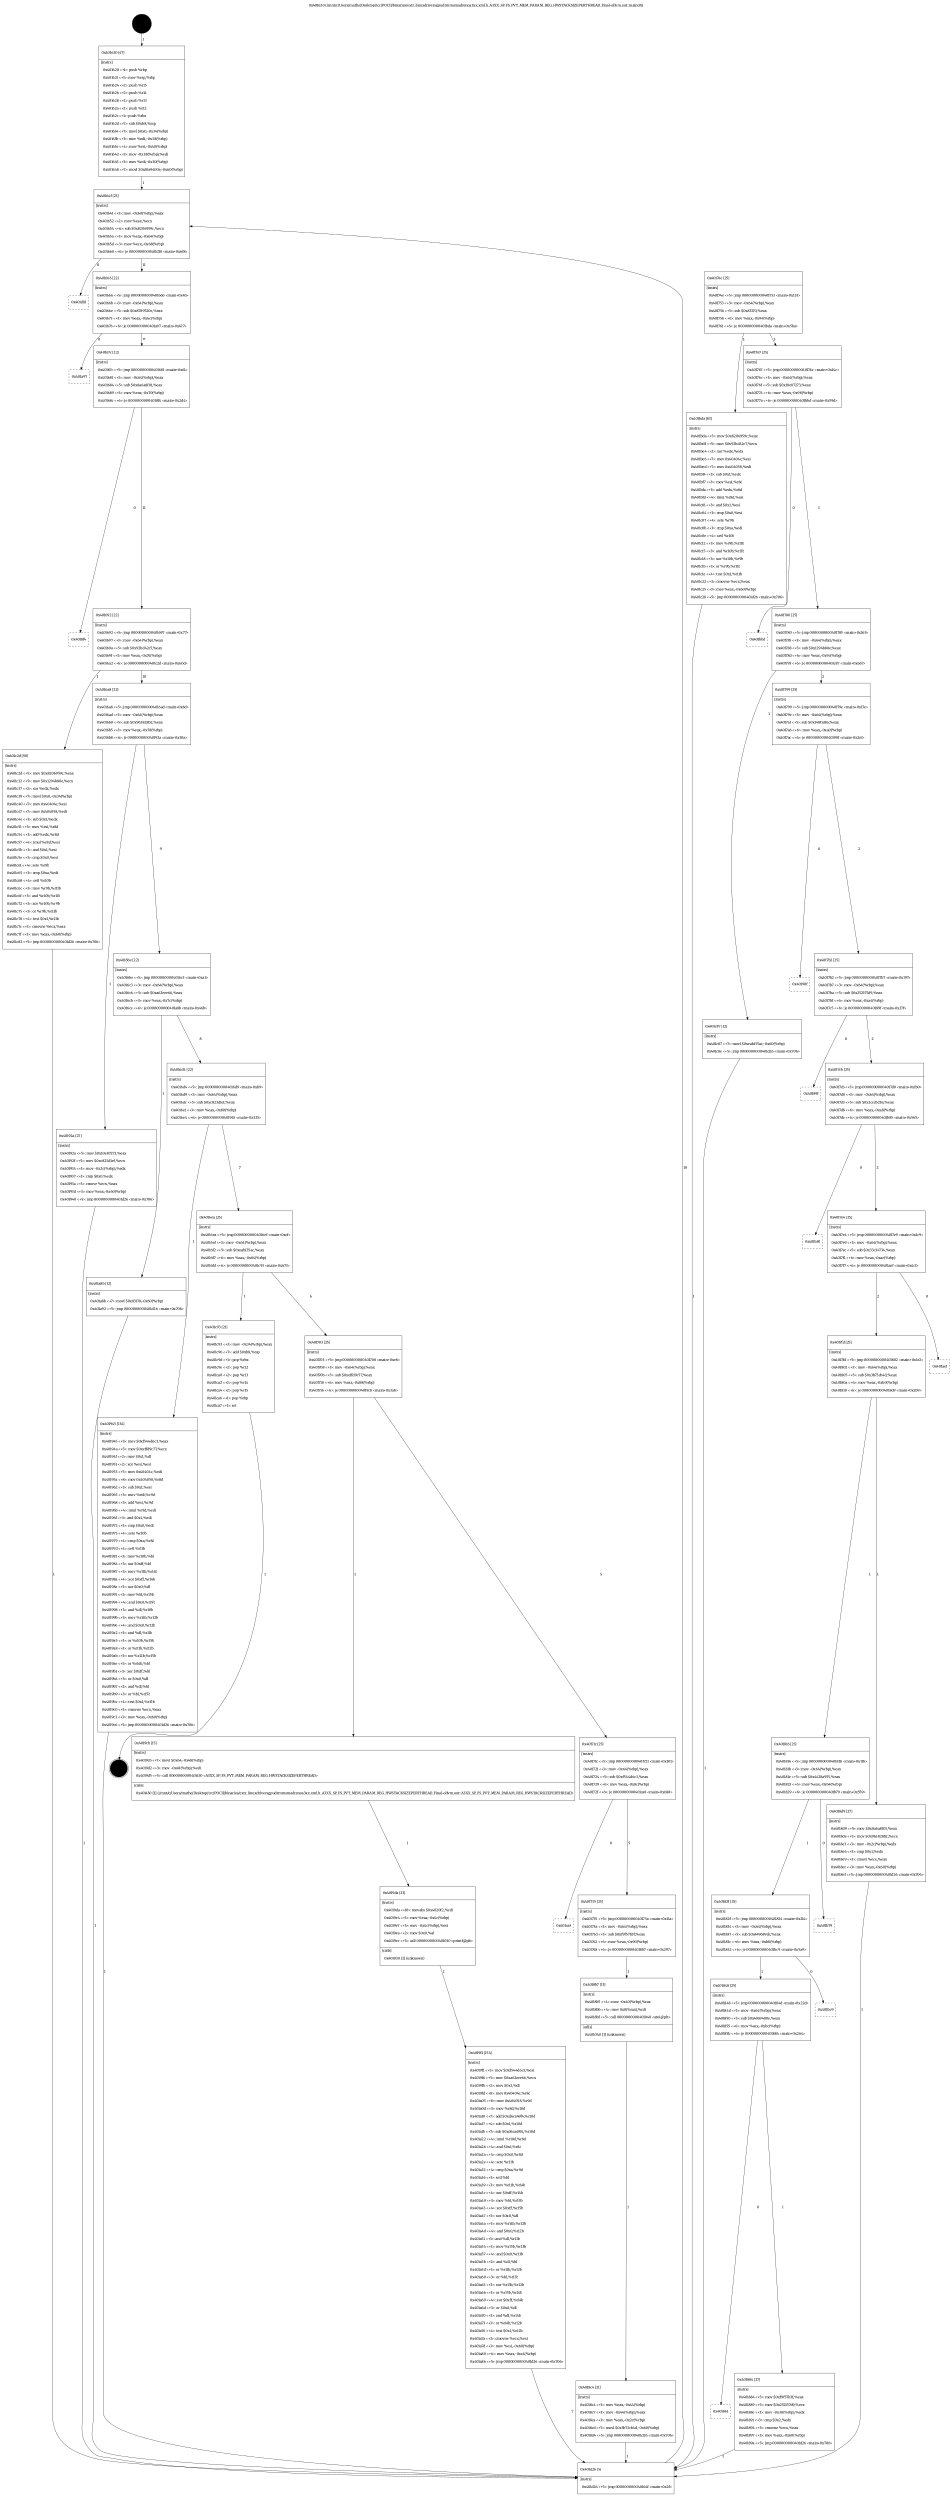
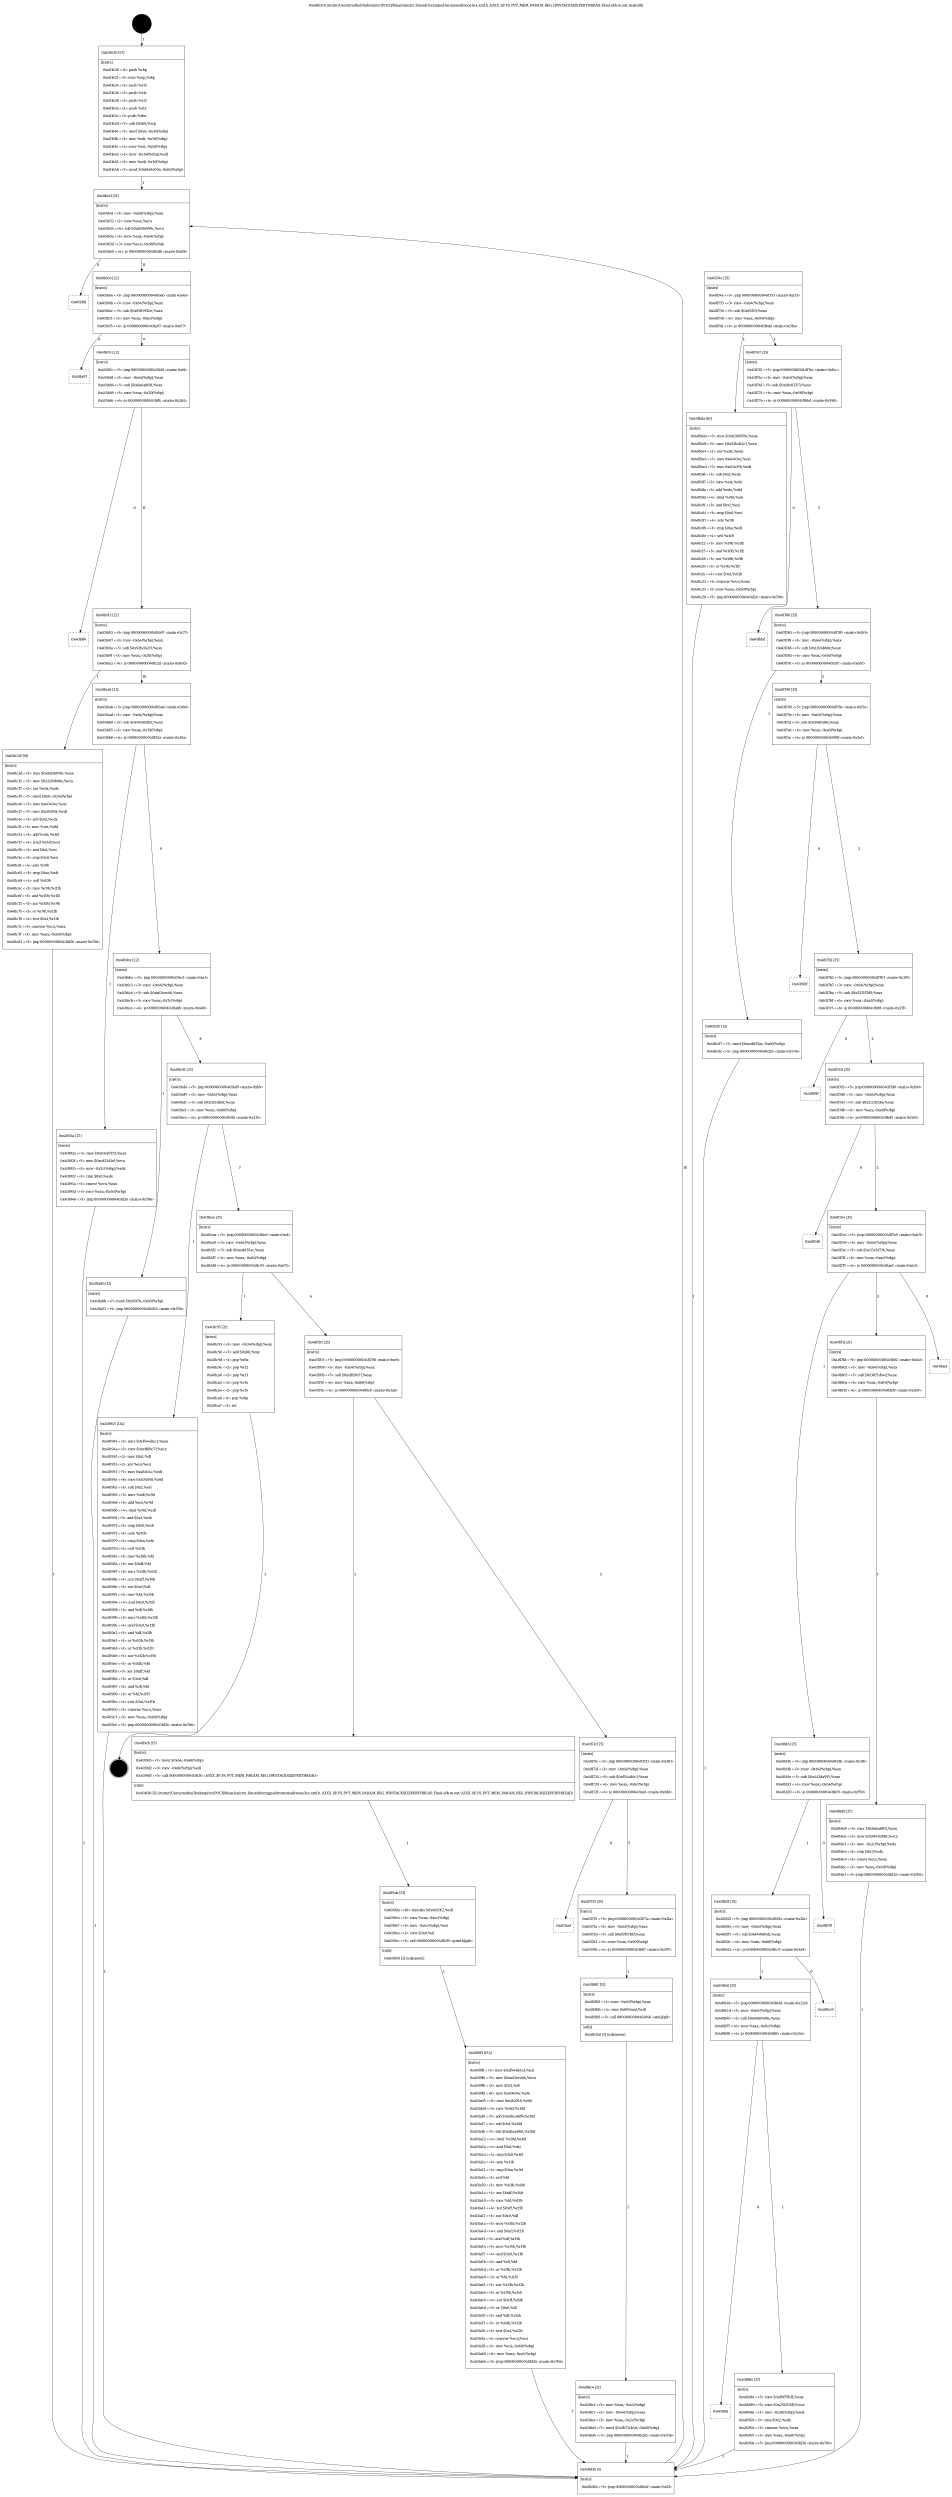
(847, 1566) -> (796, 1500)
